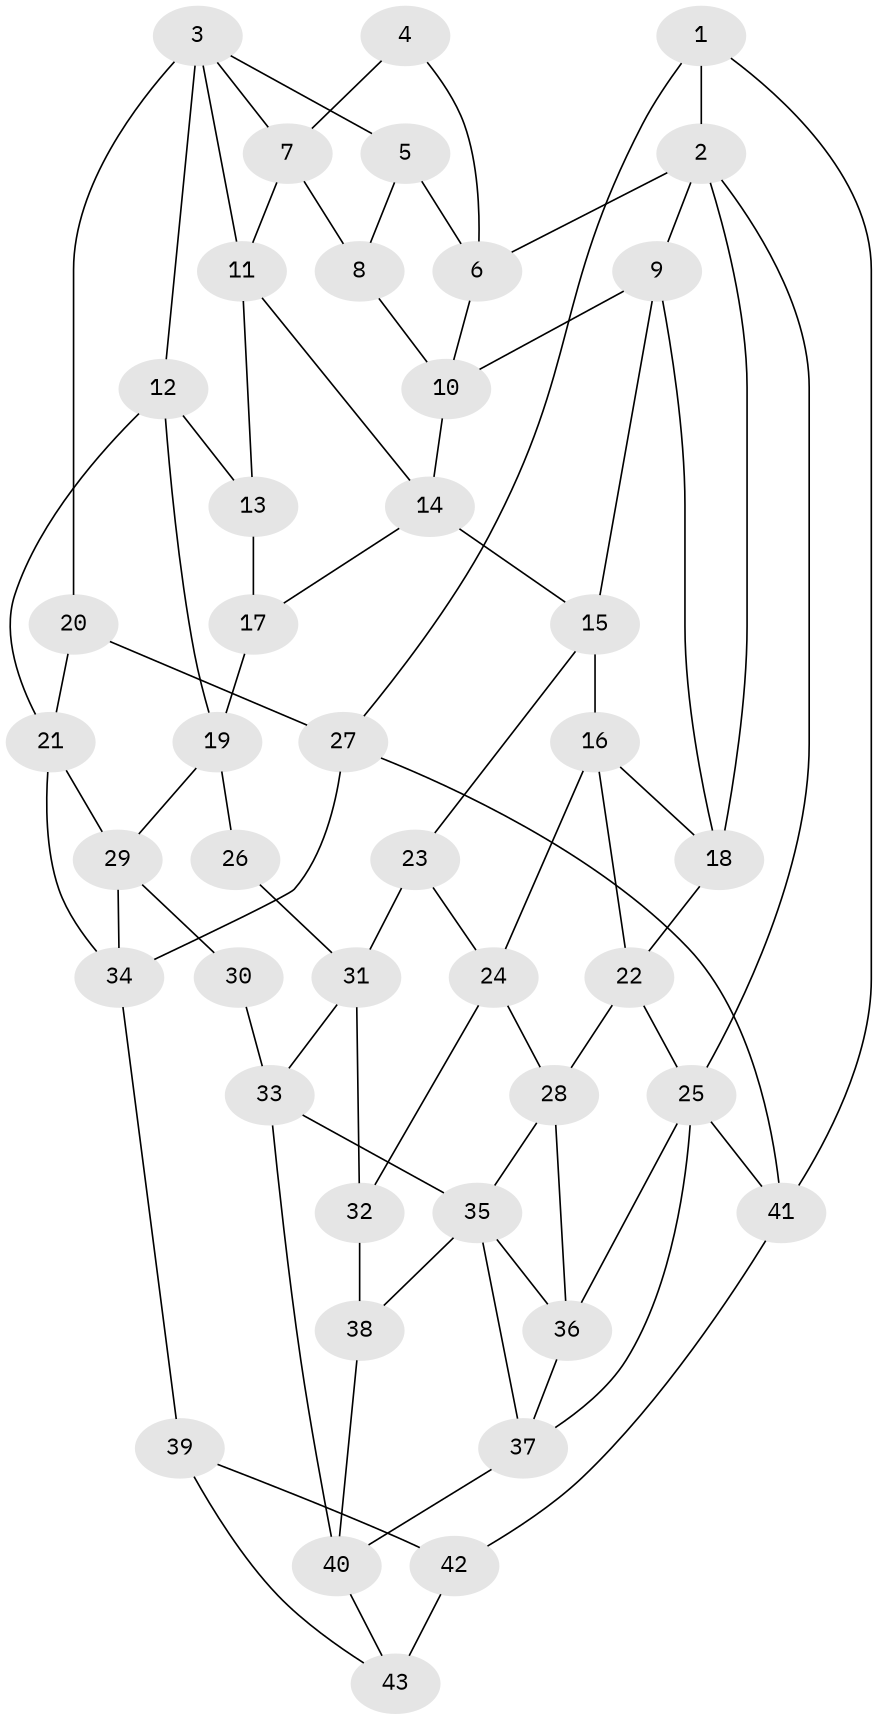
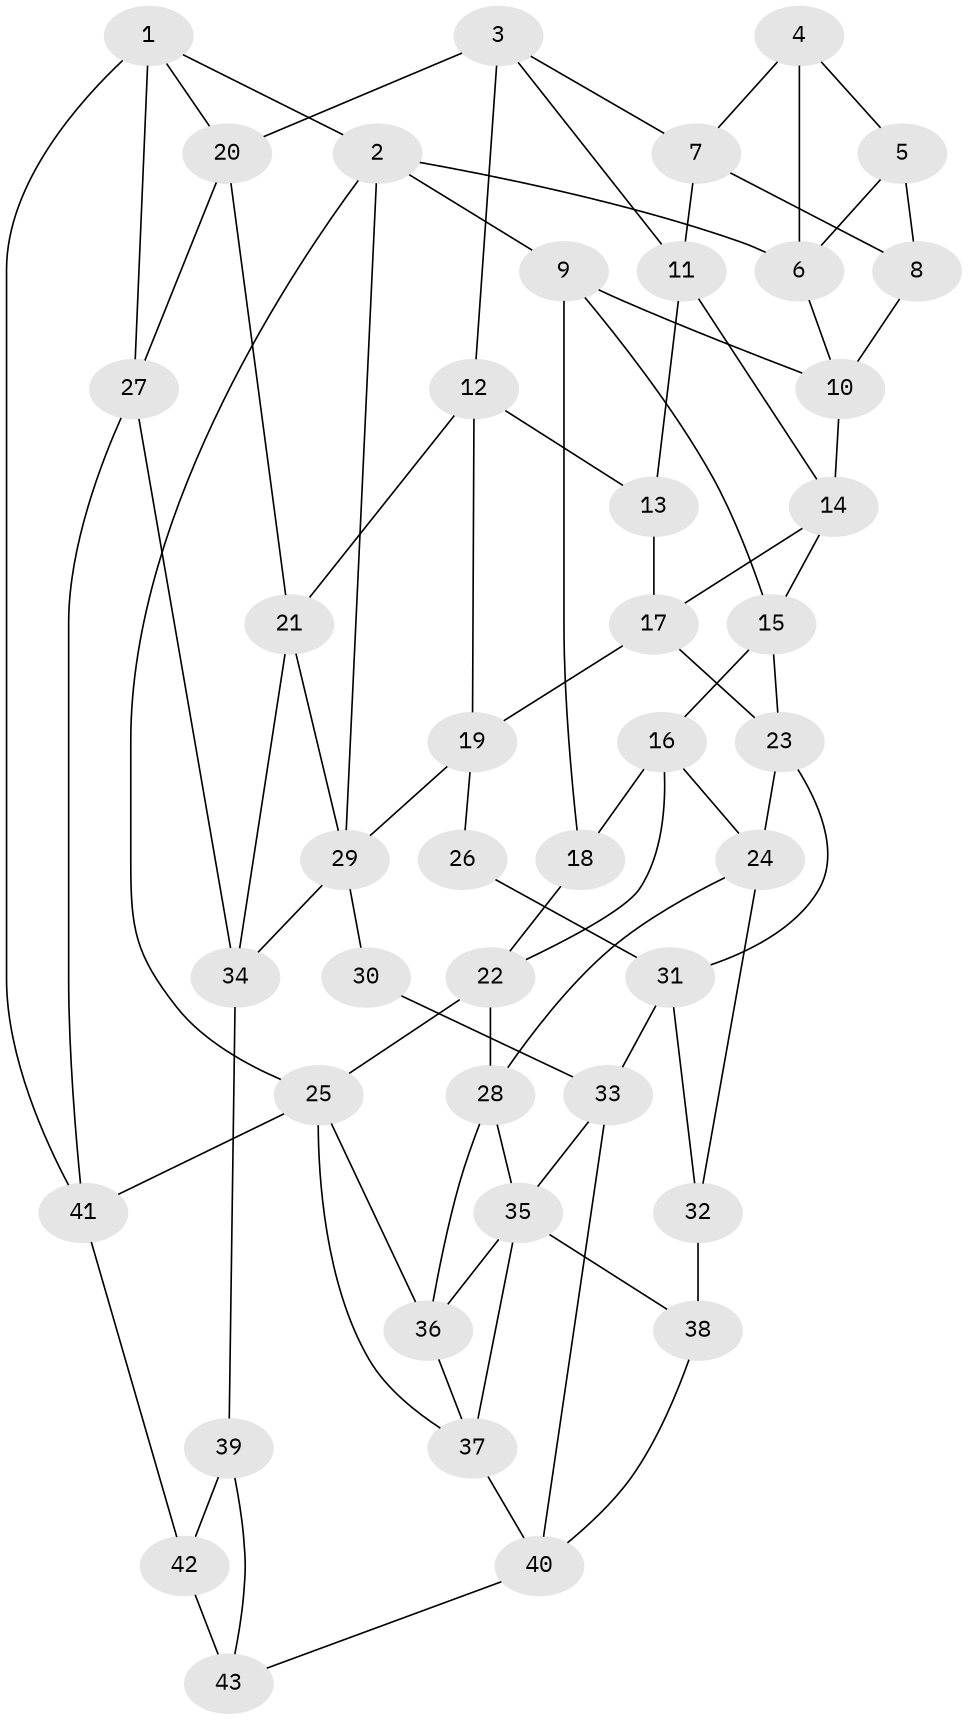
none -> (188, 95)
(301, 95) -> (851, 95)
(747, 505) -> (361, 507)
none -> (710, 677)
